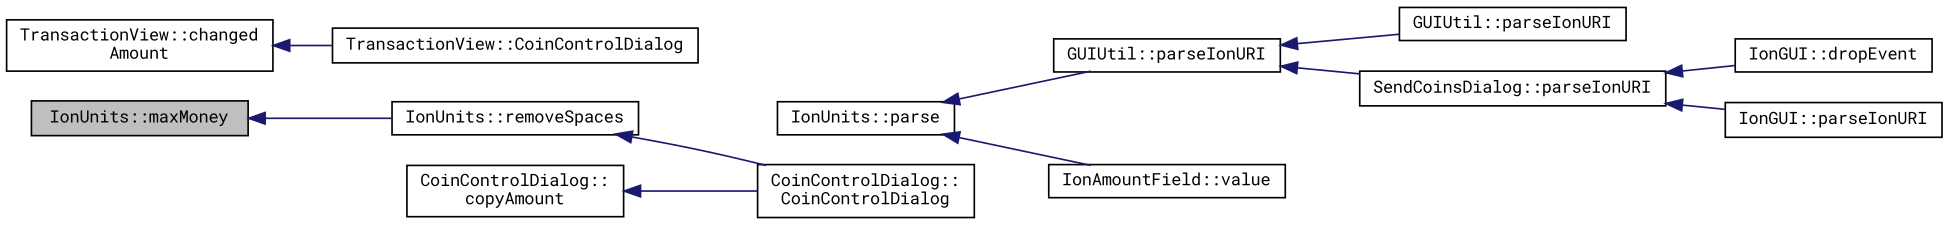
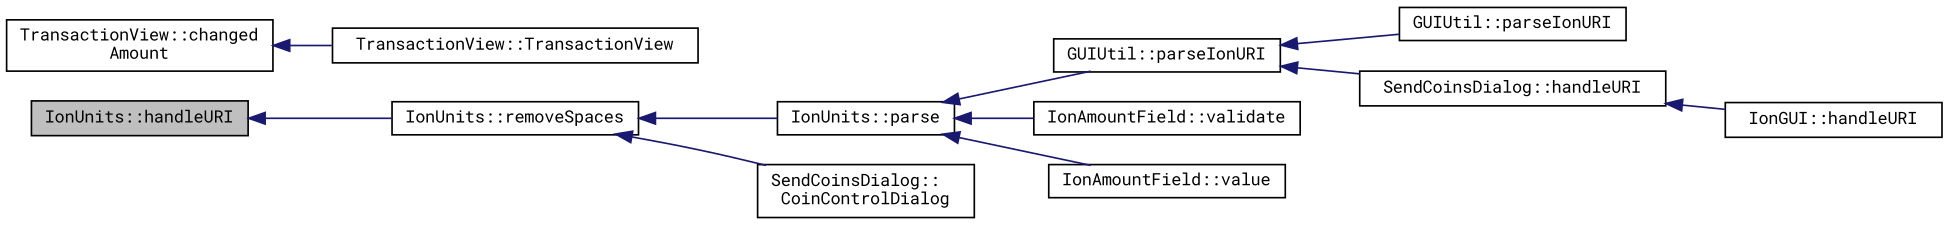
(515, 45) -> (515, 45)
(1834, 55) -> none
(1513, 88) -> (1513, 88)
(140, 118) -> (140, 118)
none -> (716, 118)
none -> (1167, 118)
(1834, 120) -> (1834, 120)
(515, 191) -> none
(866, 191) -> (866, 191)
